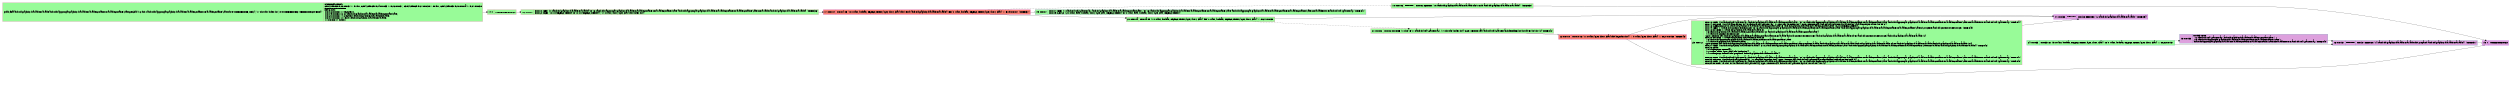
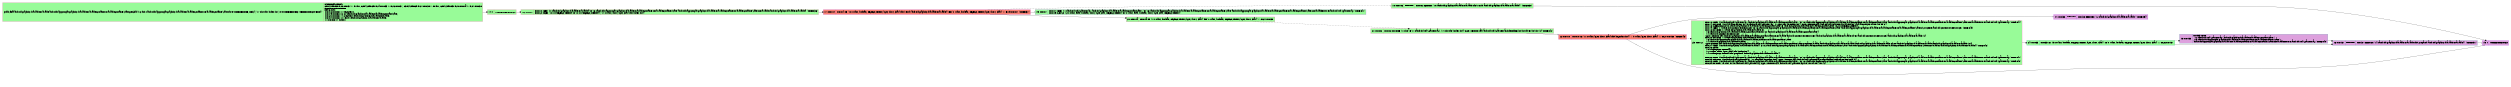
(1664, 16) -> none
(2050, 22) -> (2024, 43)
